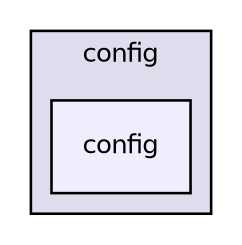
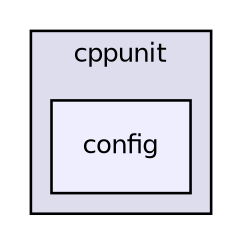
(121, 55) -> (121, 55)
